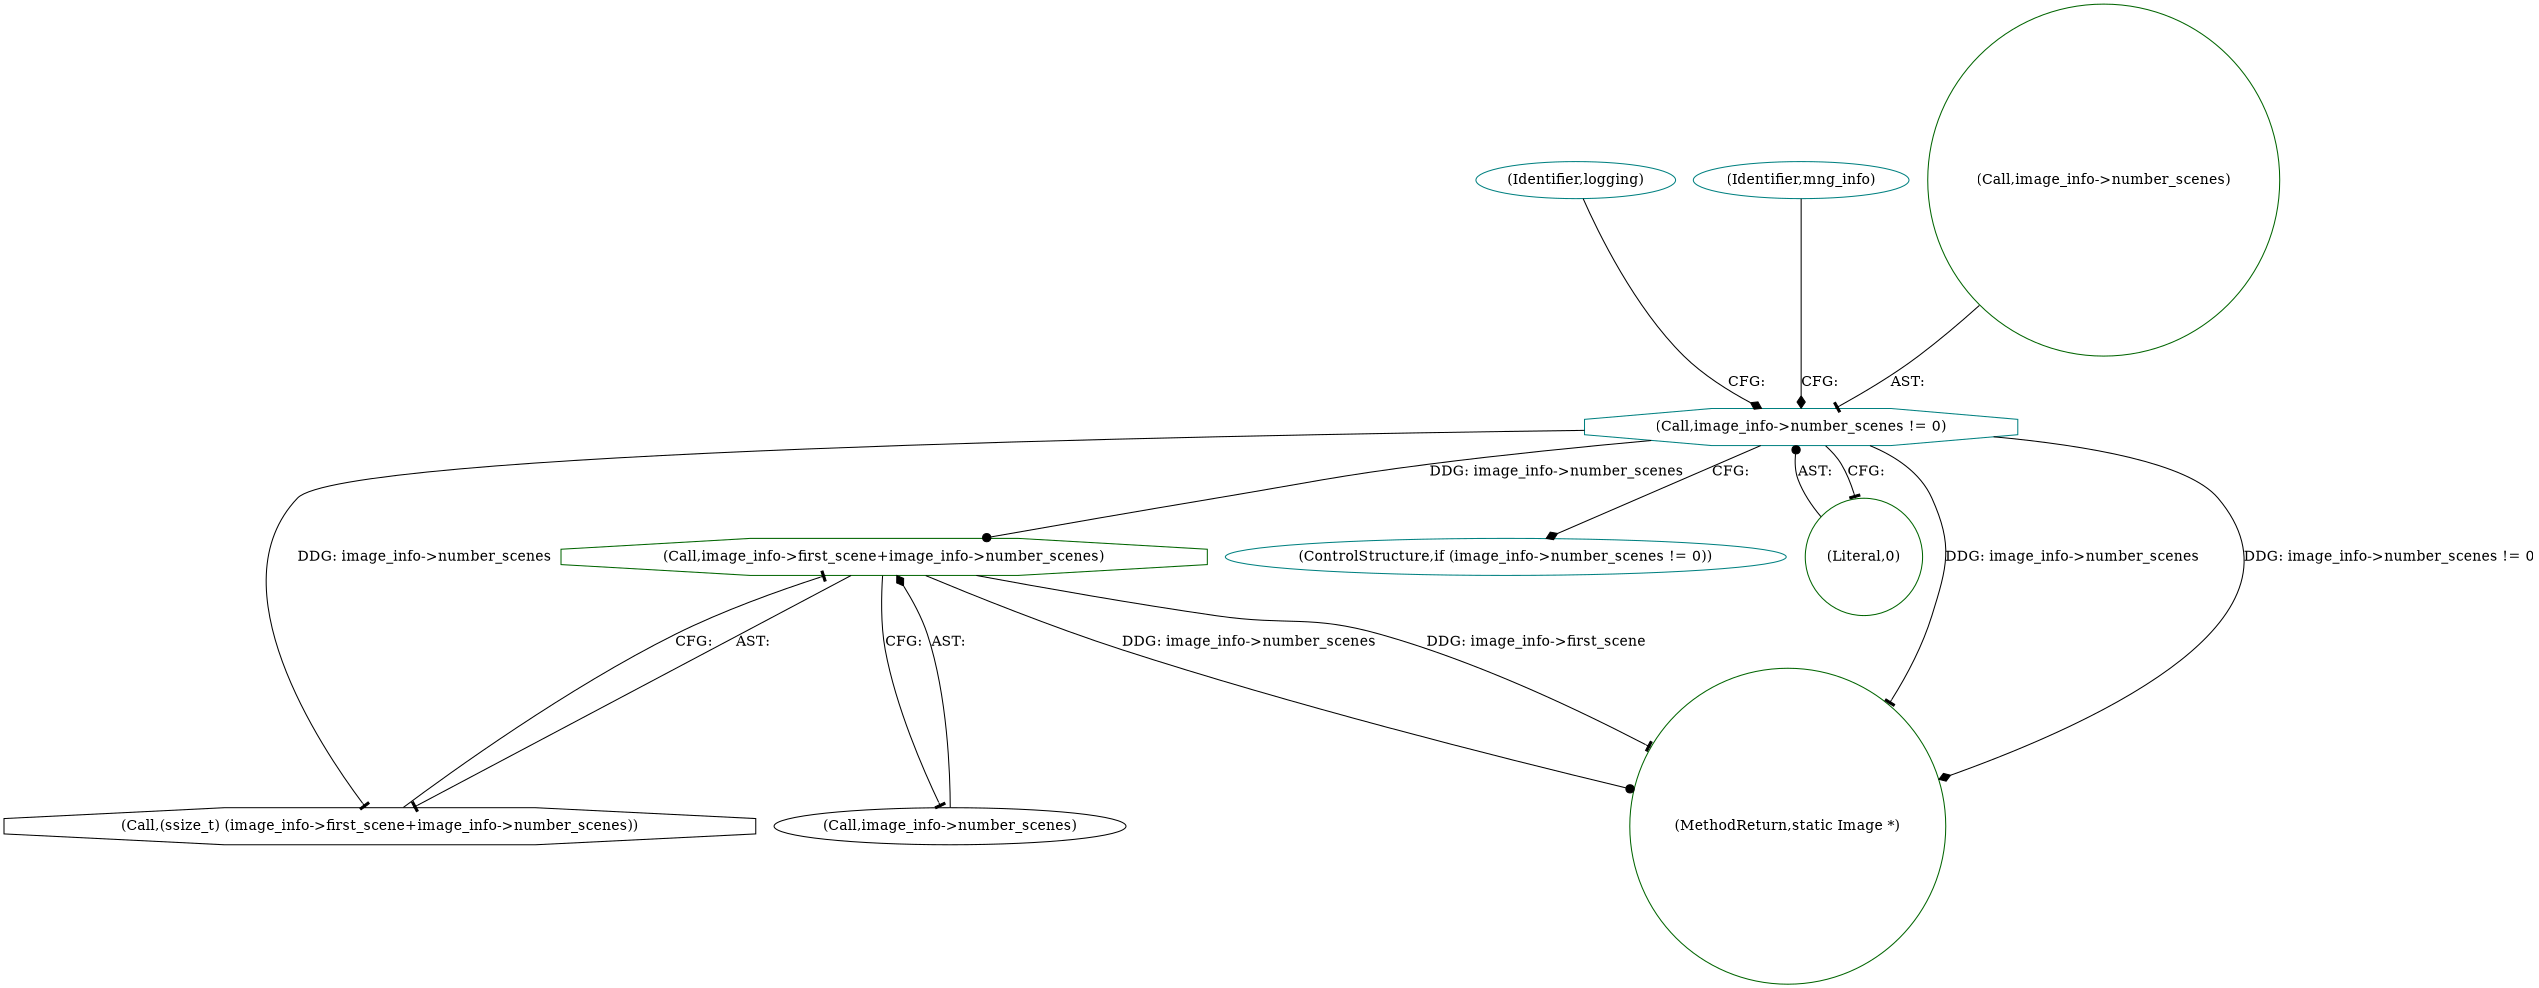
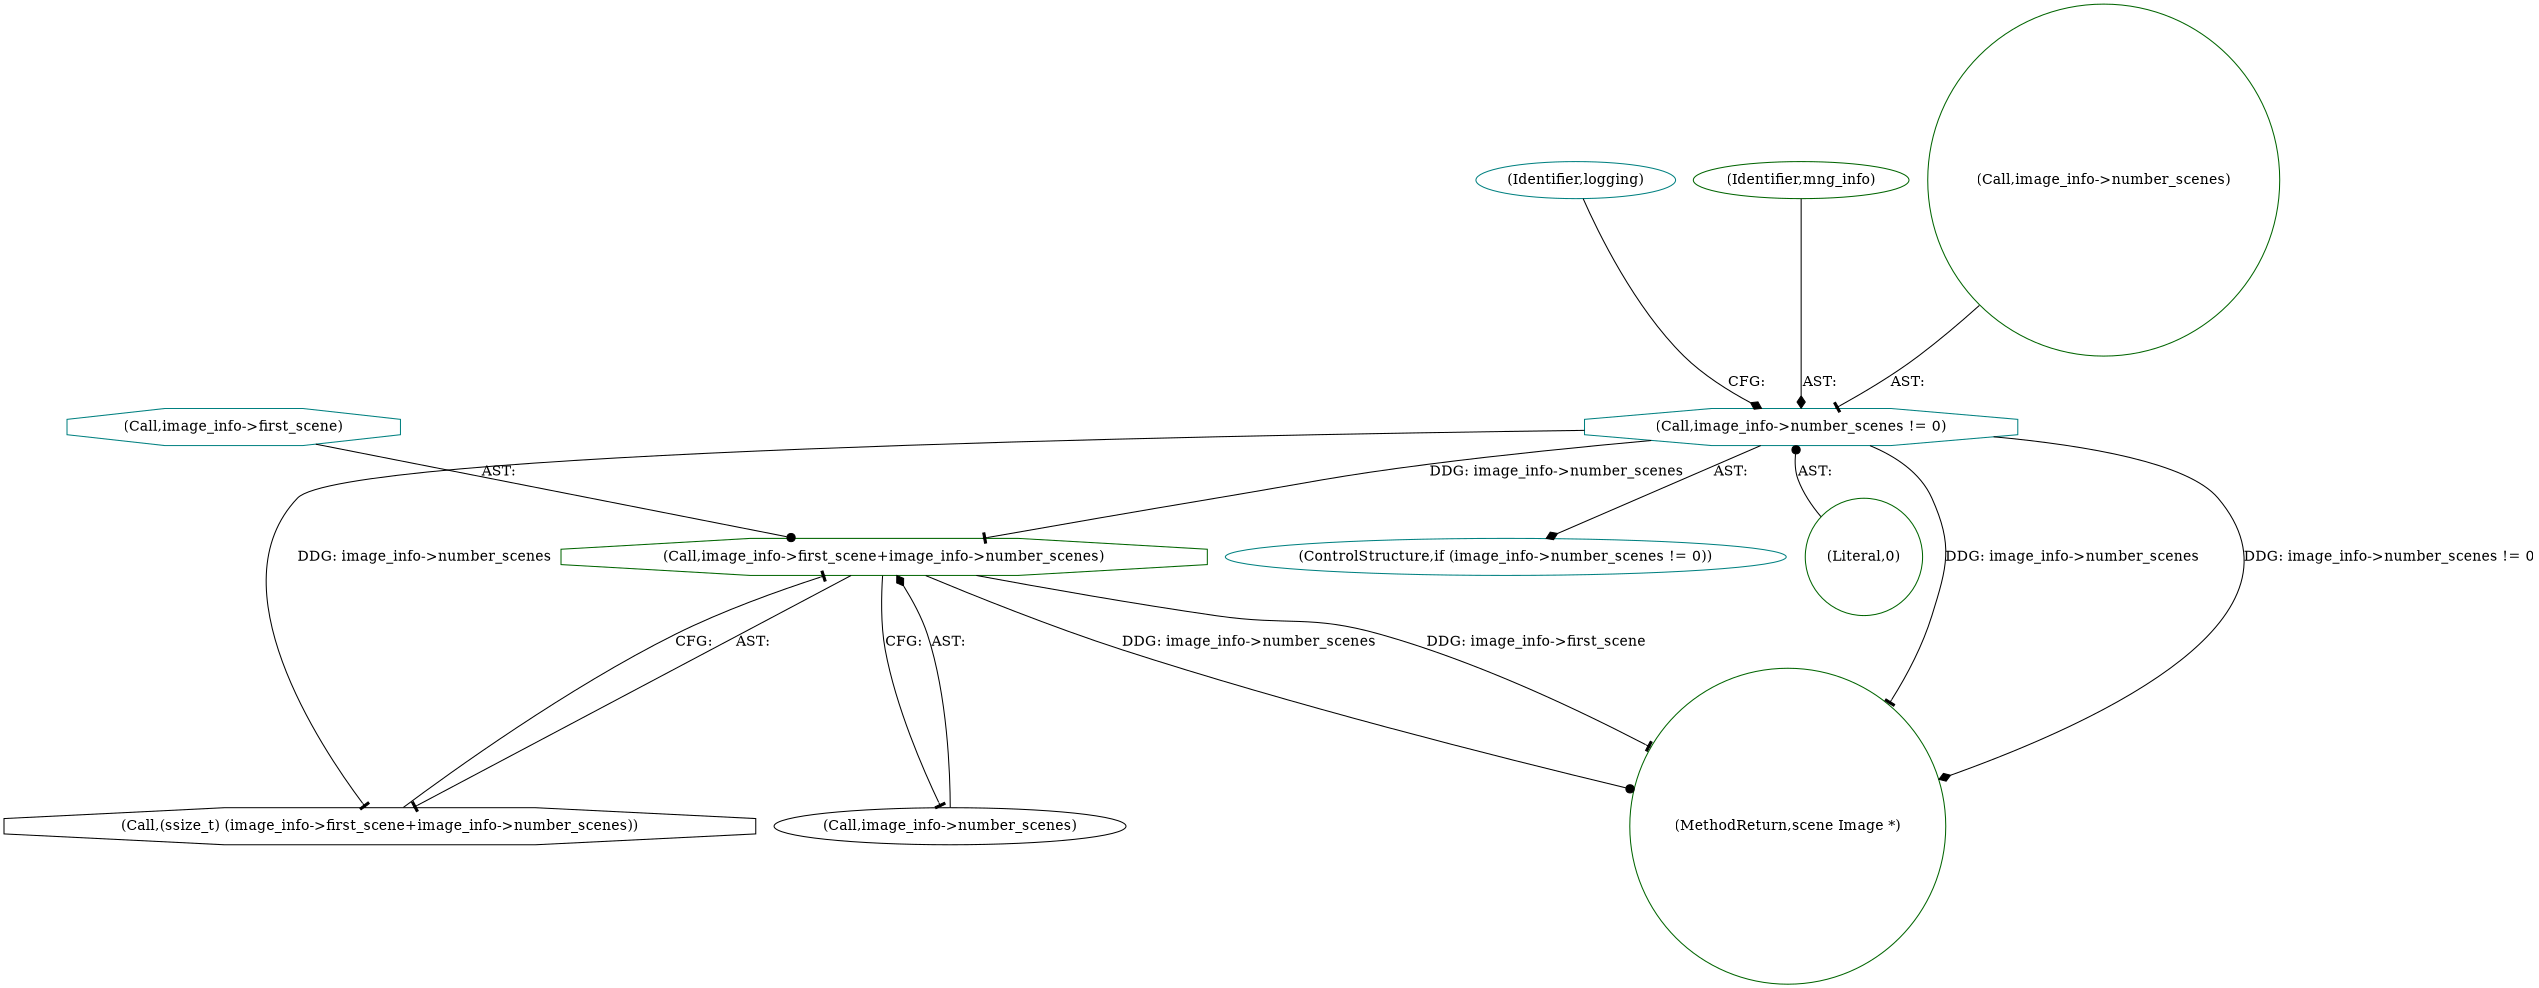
(1801, 180) -> (1801, 180)
(1822, 382) -> (1822, 382)
none -> (234, 427)
(1843, 468) -> none
(1733, 472) -> (1733, 472)
(1318, 481) -> (1318, 481)
(1788, 826) -> (1788, 826)
